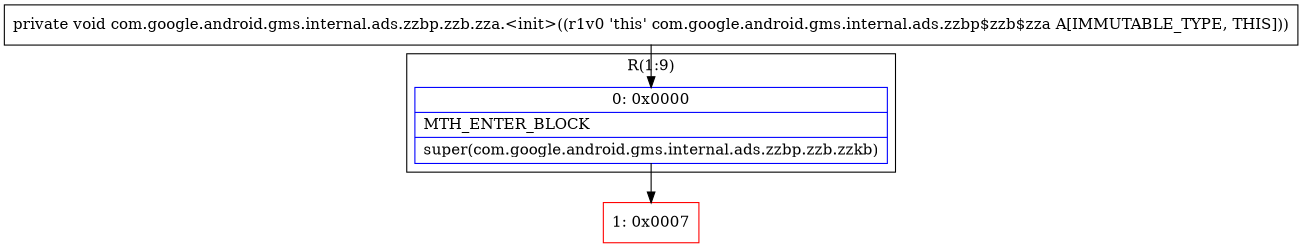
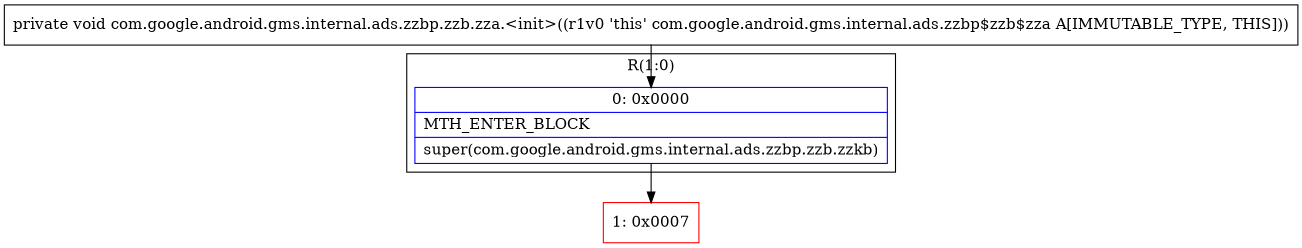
(651, 66) -> (651, 66)
